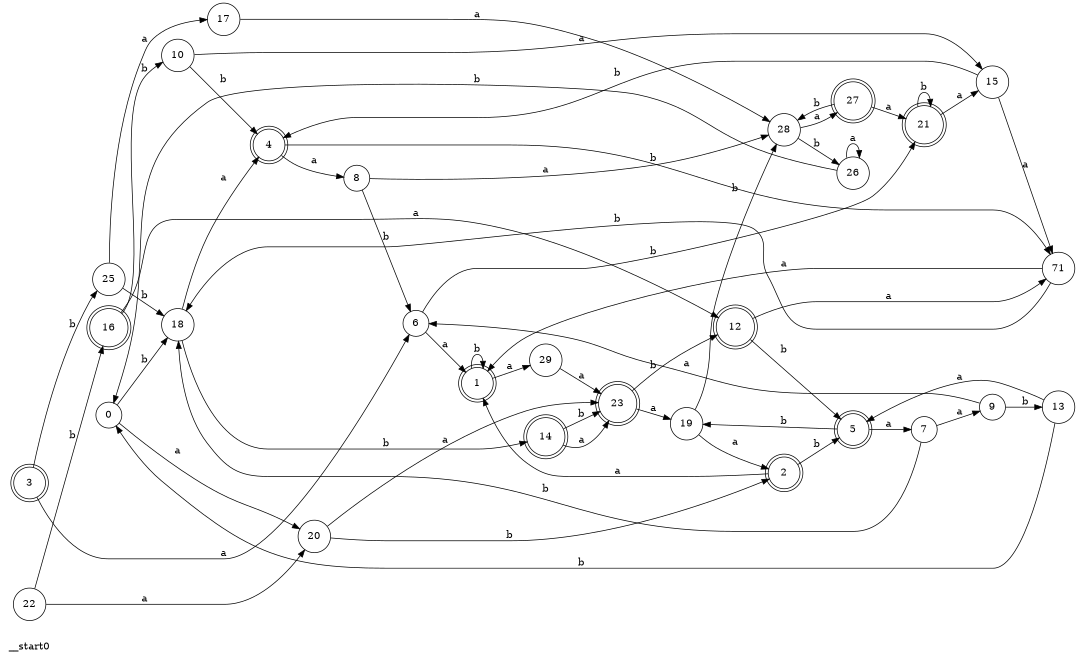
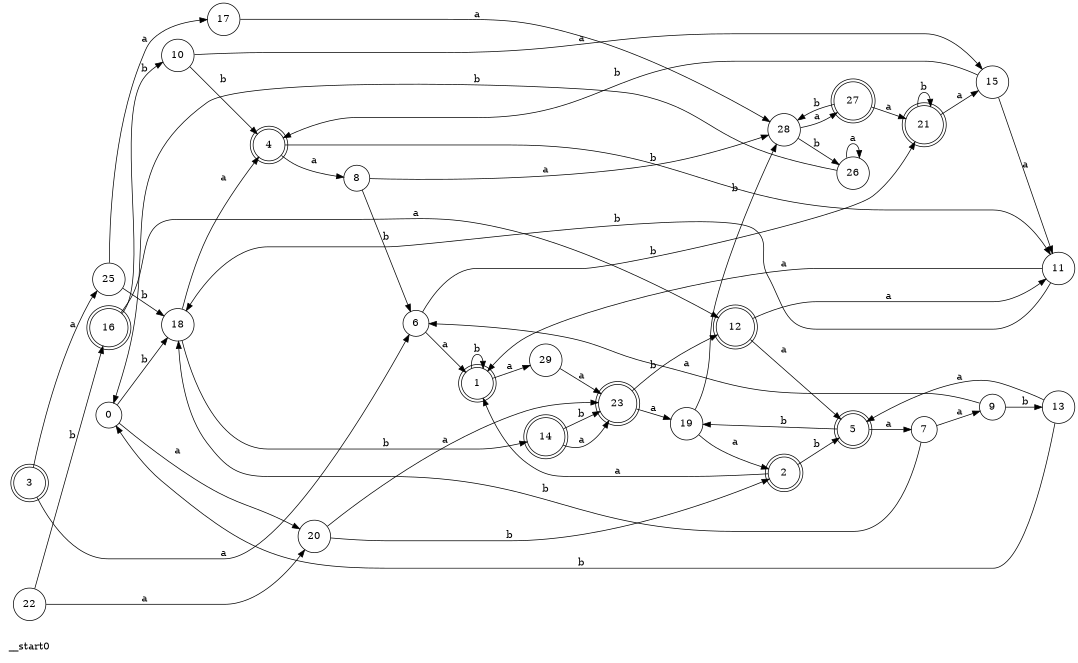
(1059, 268) -> (1059, 268)
(73, 324) -> (73, 324)
(784, 350) -> (784, 350)
